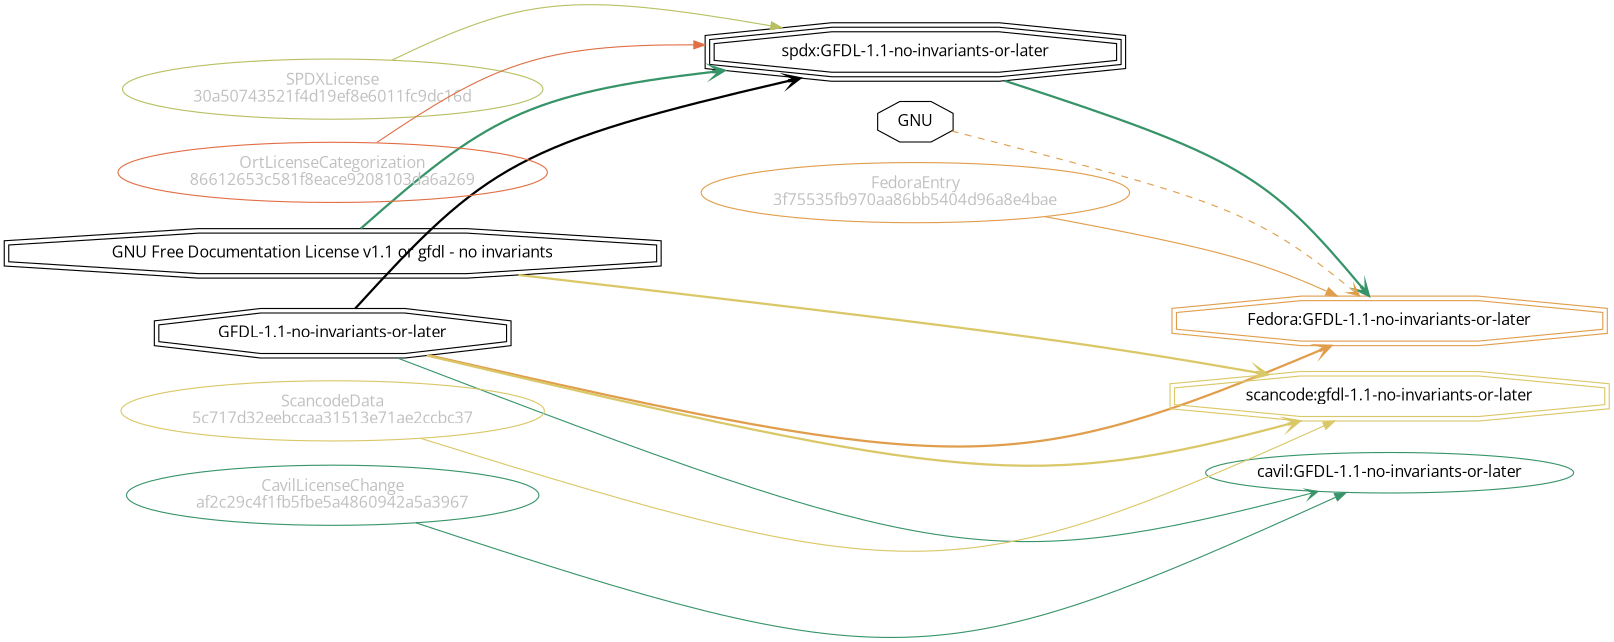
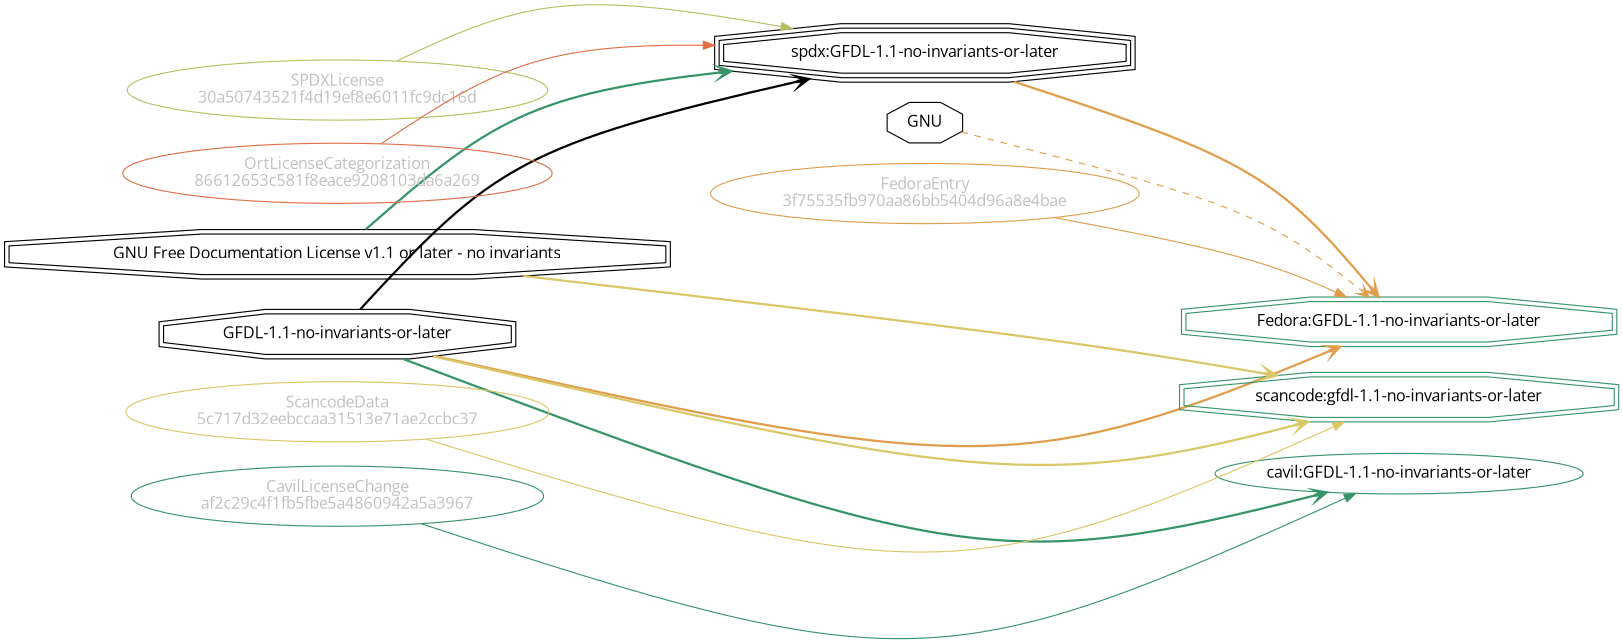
(1202, 153) -> (1211, 154)
(333, 253) -> (337, 254)
(1390, 321) -> (1399, 322)
(1390, 396) -> (1399, 397)
(842, 514) -> (850, 514)
